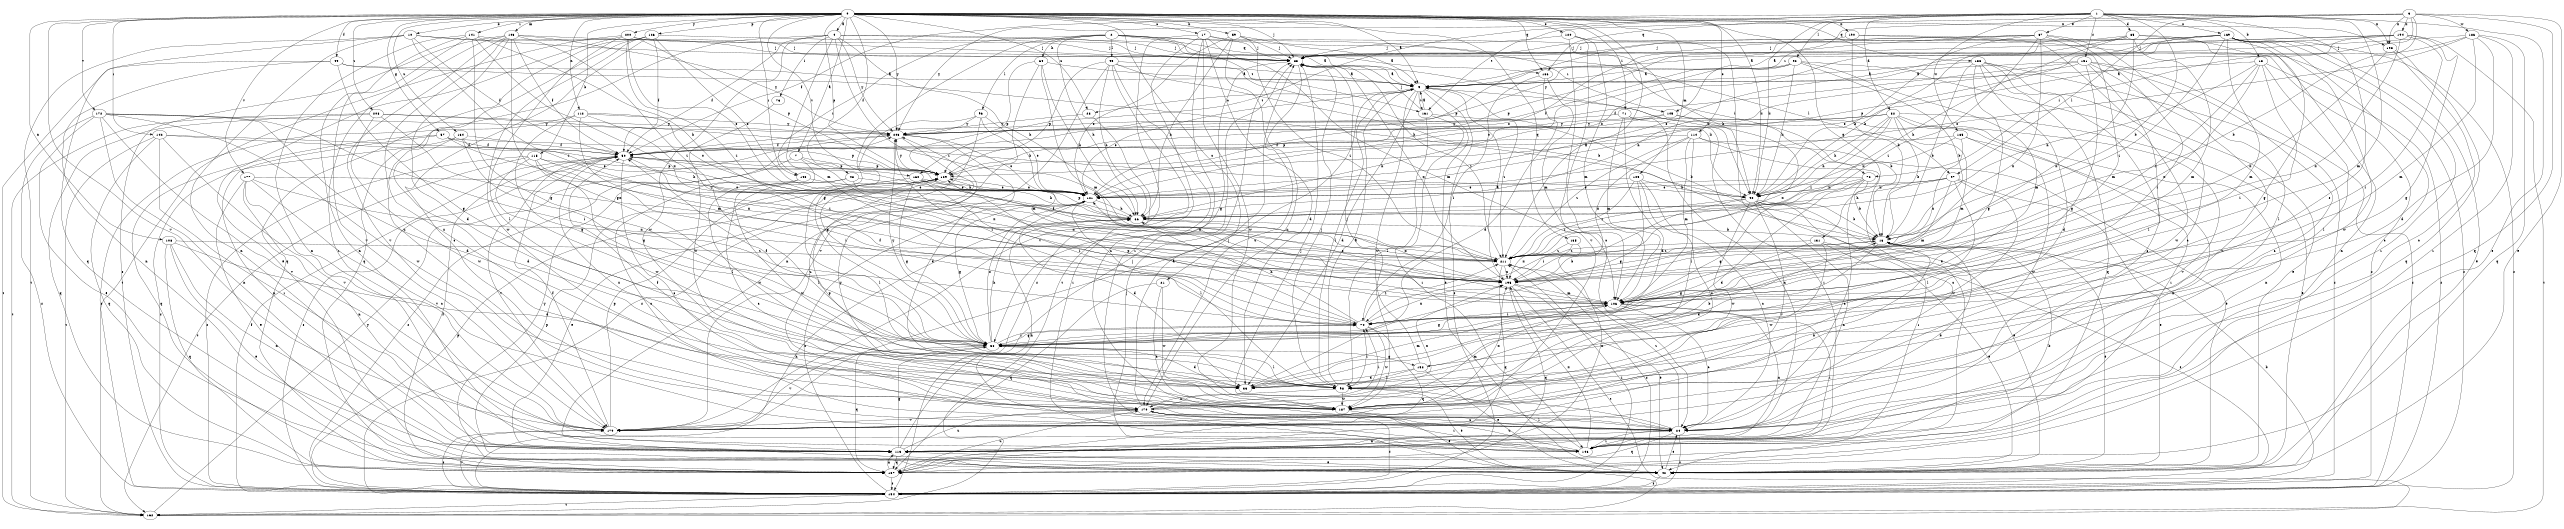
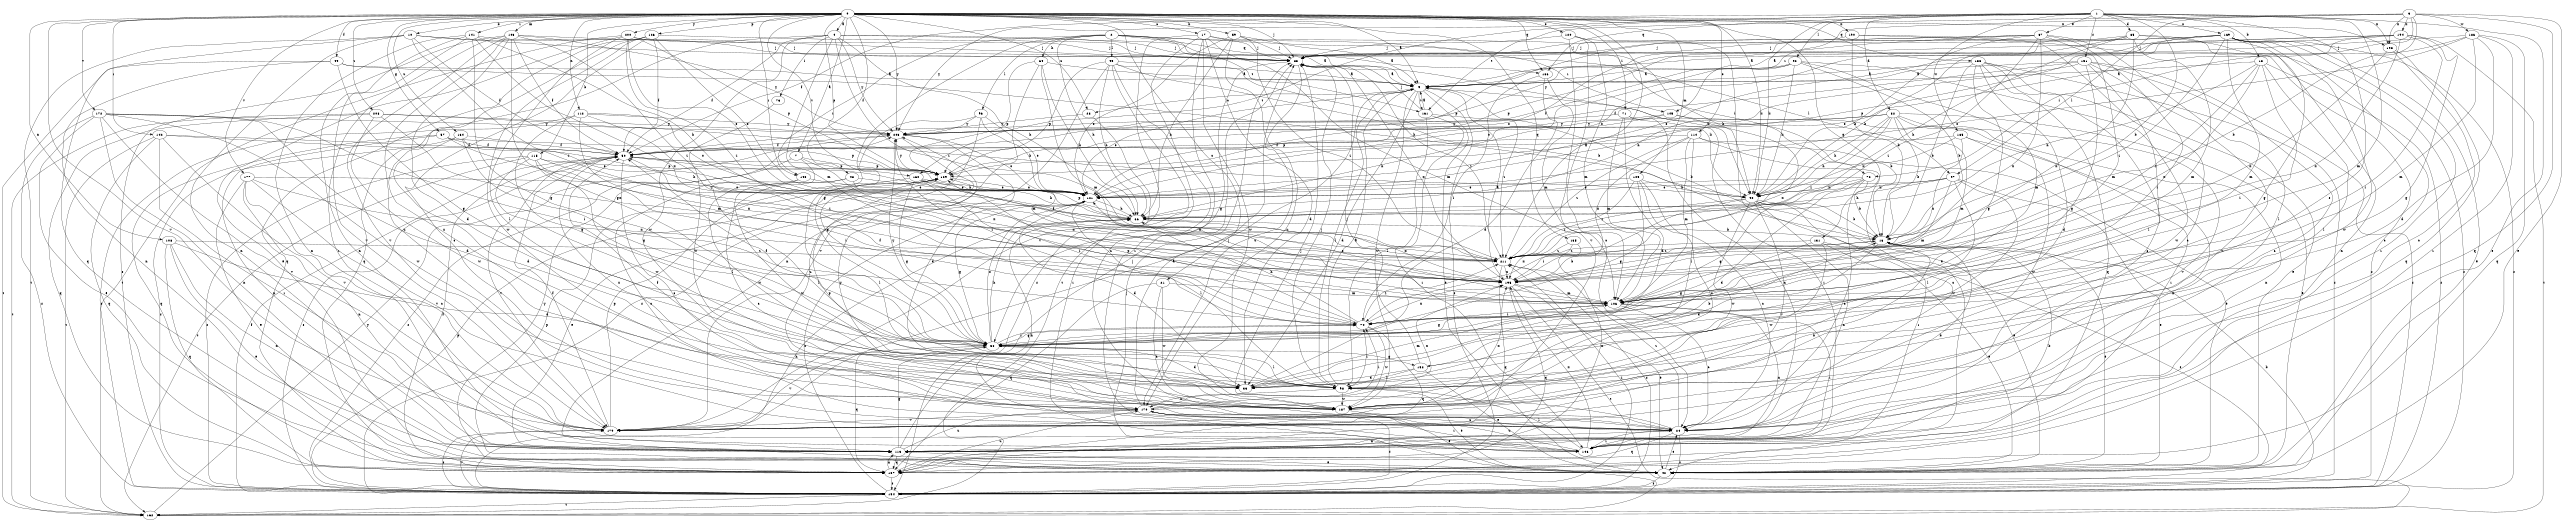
(1388, 394) -> (1365, 296)
